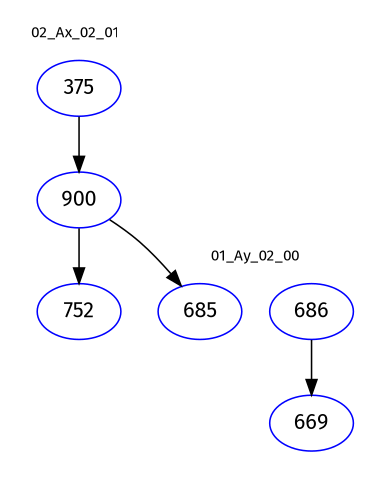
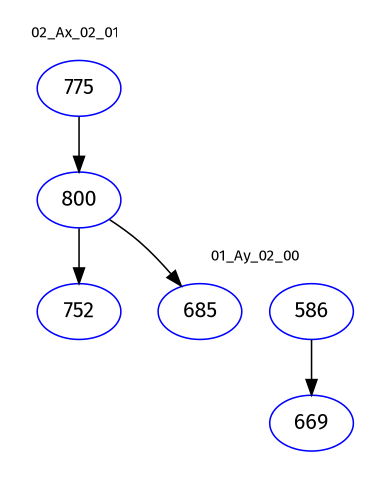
(79, 88) -> (79, 88)
(79, 200) -> (79, 200)
(312, 312) -> (312, 312)
